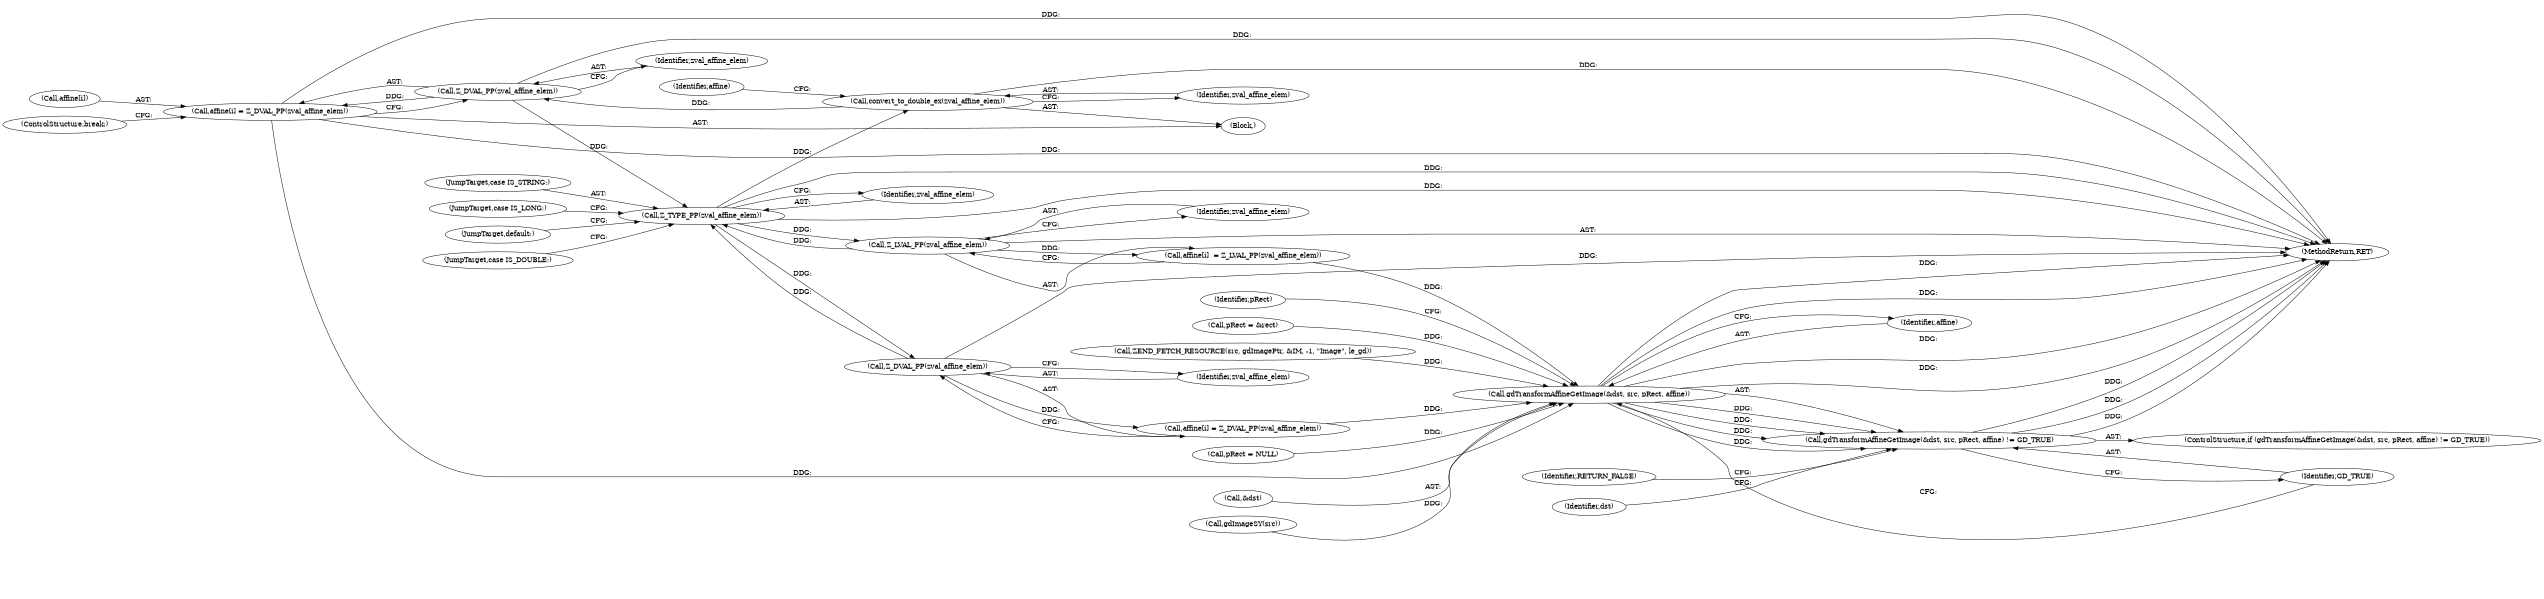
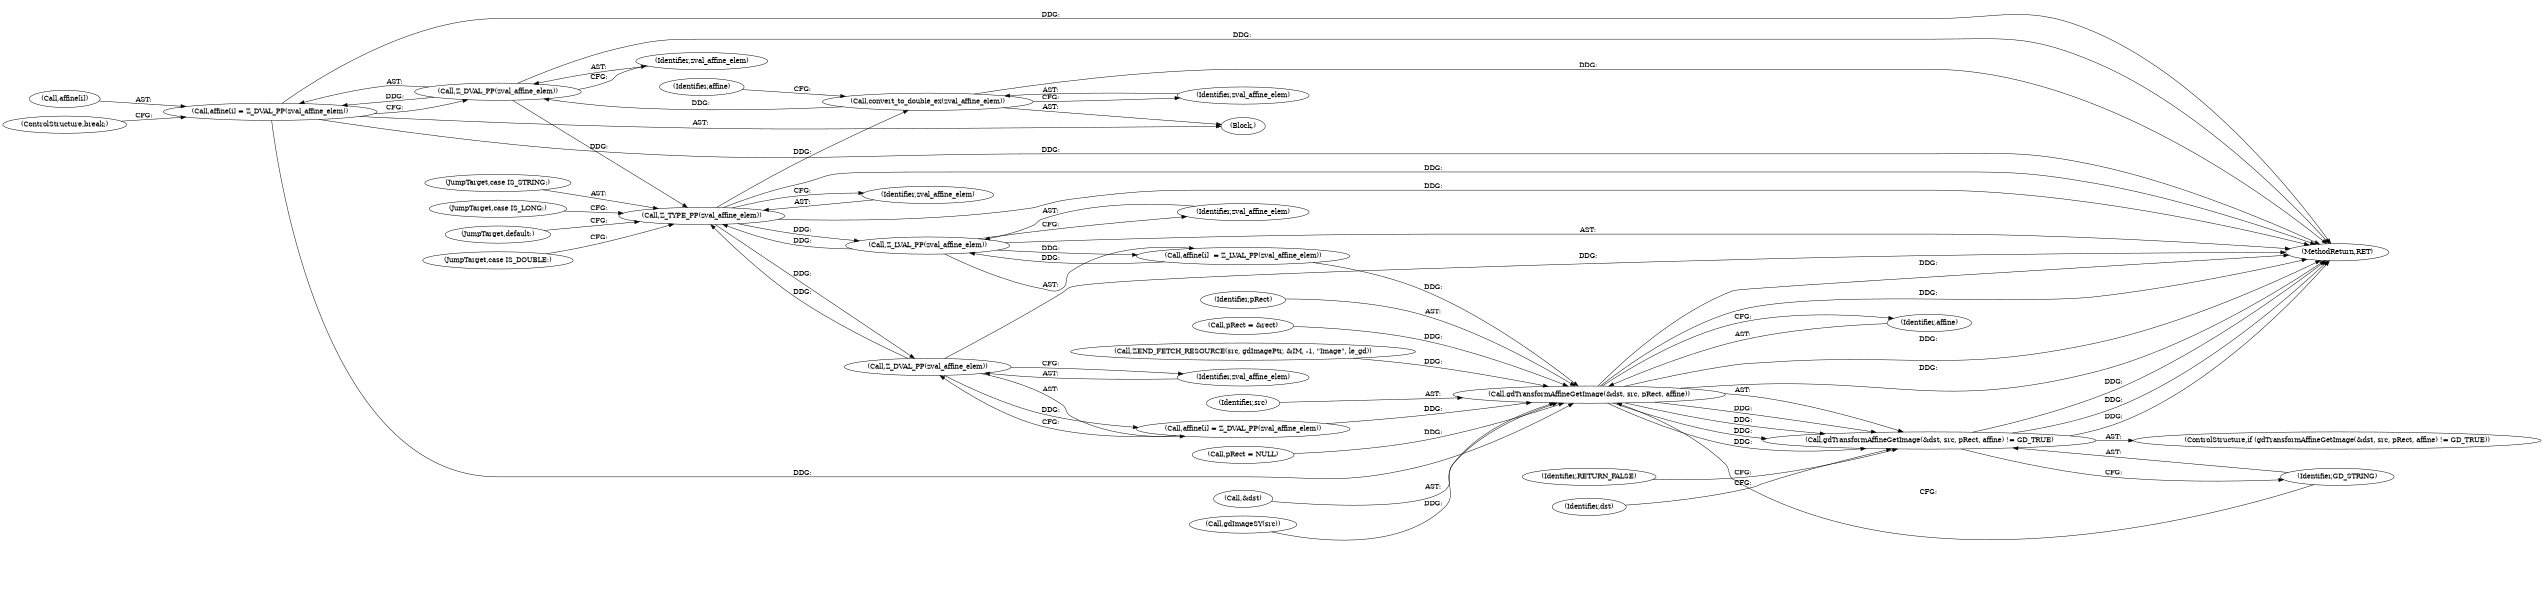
(1052, 258) -> (1052, 258)
(1434, 312) -> (1434, 312)
none -> (1243, 403)
(2337, 477) -> (2337, 477)
